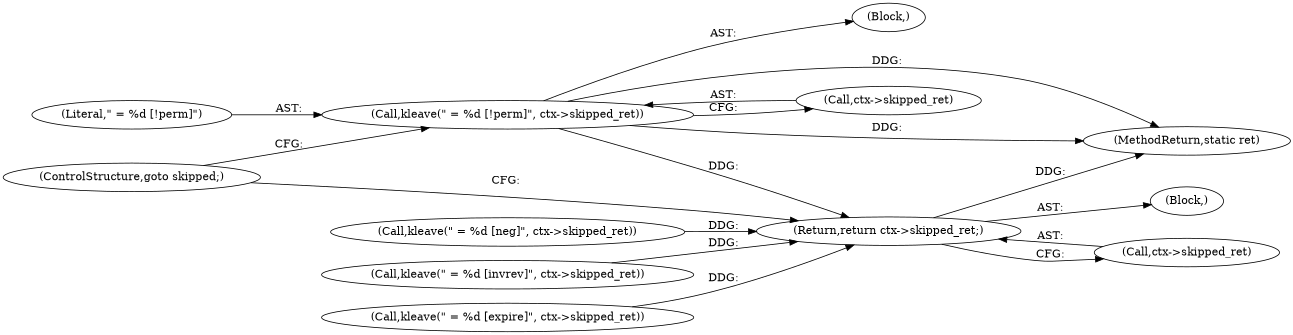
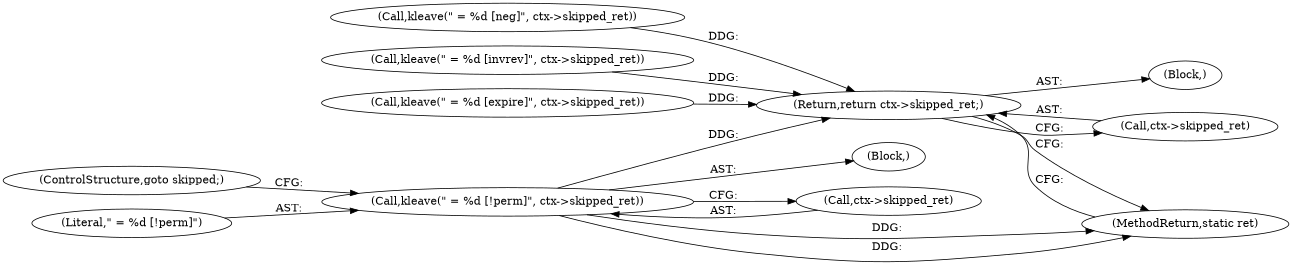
(1052, 172) -> (1051, 144)
(521, 198) -> (1030, 178)
